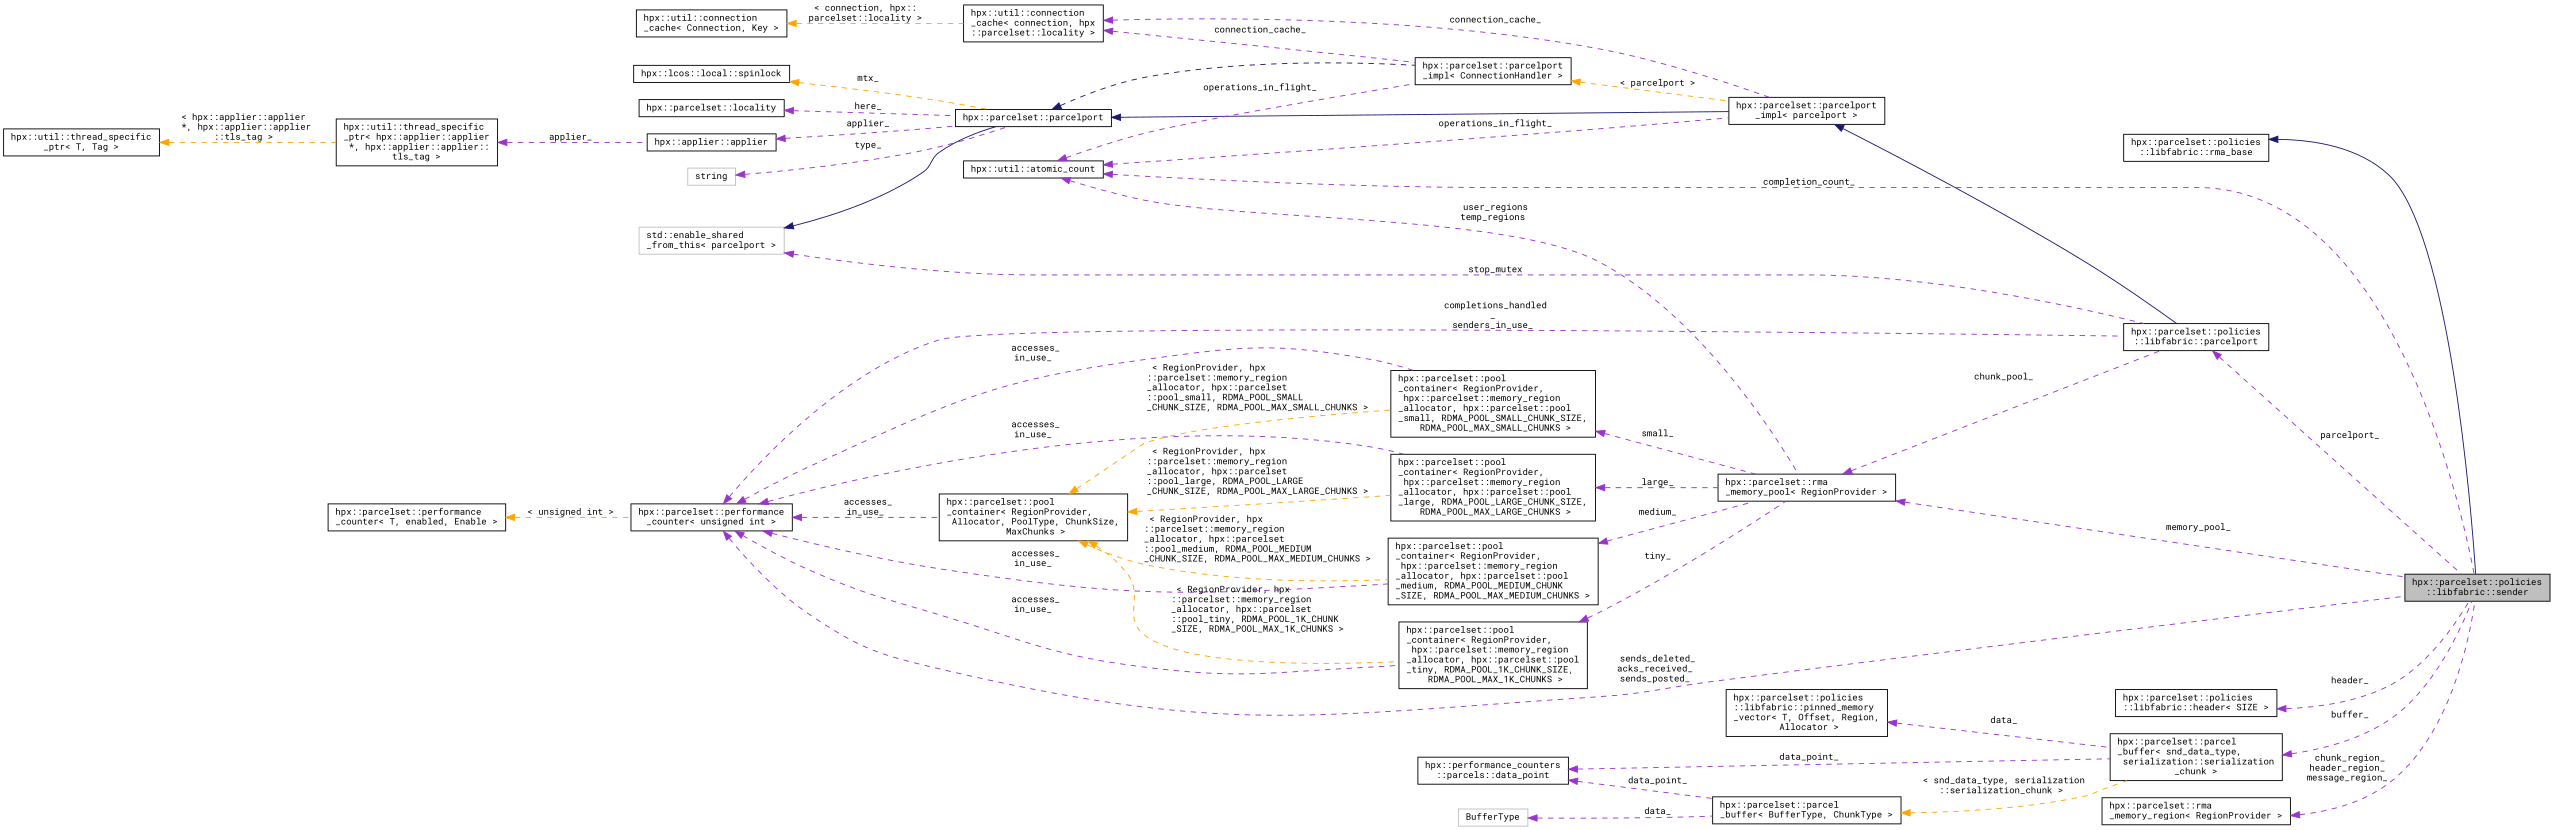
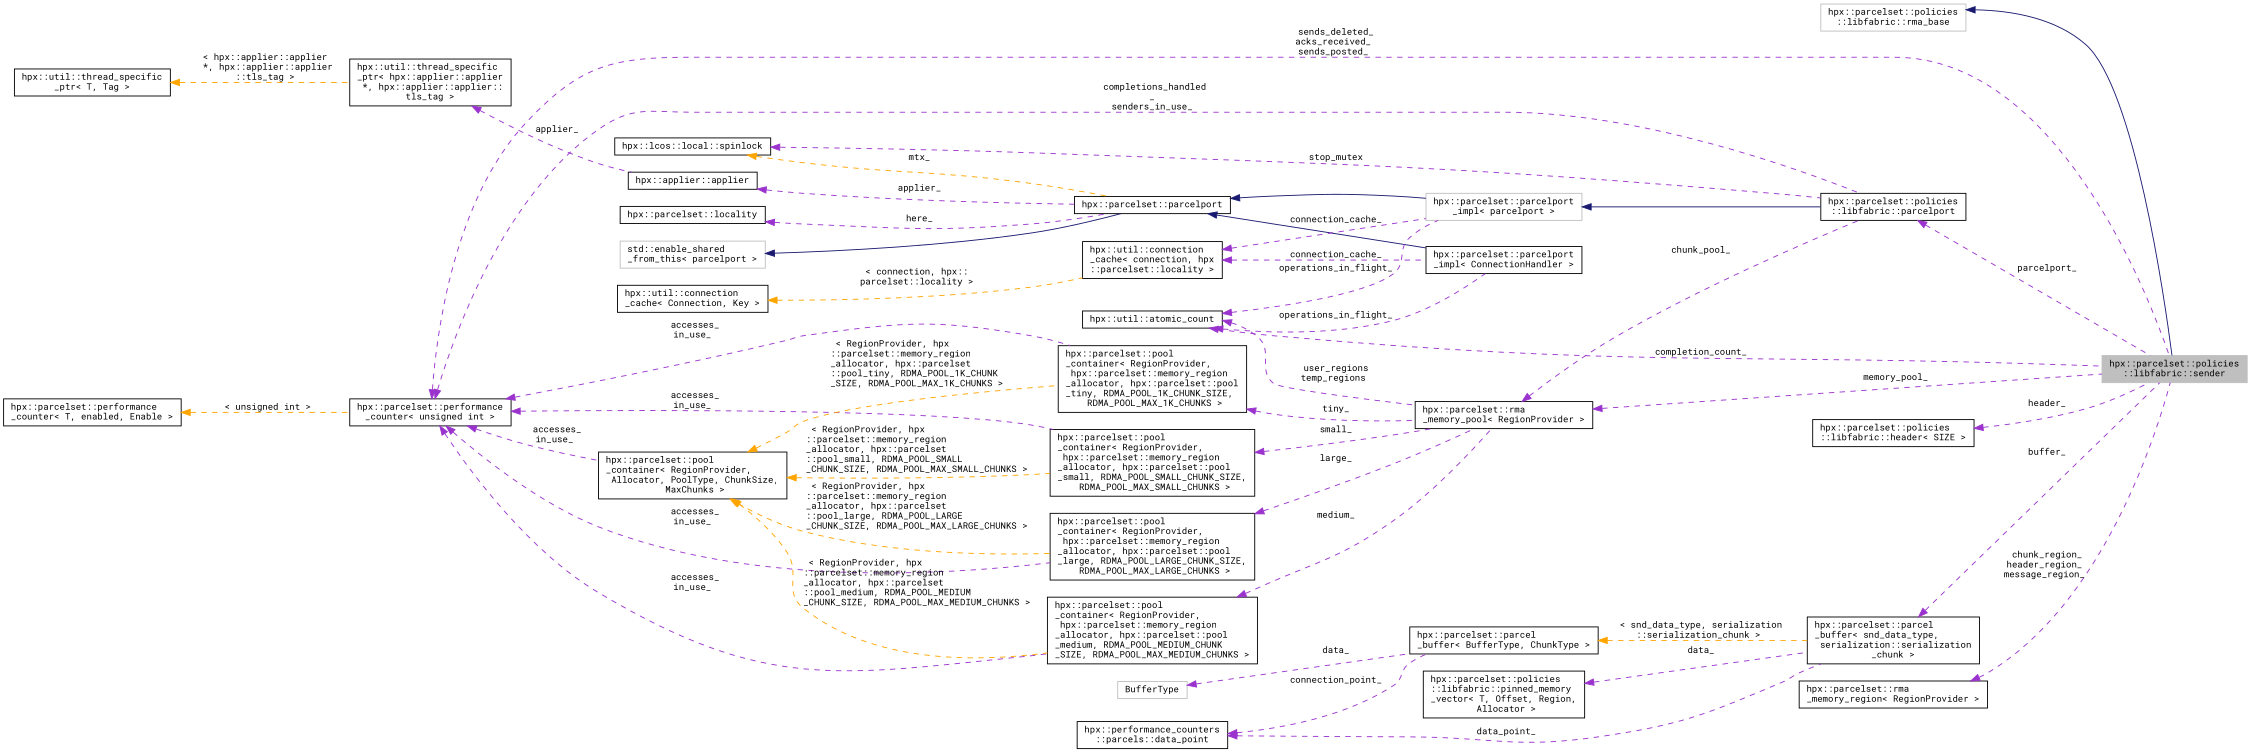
(1235, 66) -> (1311, 230)
(1654, 92) -> none
(1807, 111) -> (1504, 207)
(2196, 148) -> (1893, 18)
(712, 177) -> none
(1470, 275) -> (1301, 163)
(2477, 588) -> (2175, 369)
(1655, 781) -> (1334, 681)
